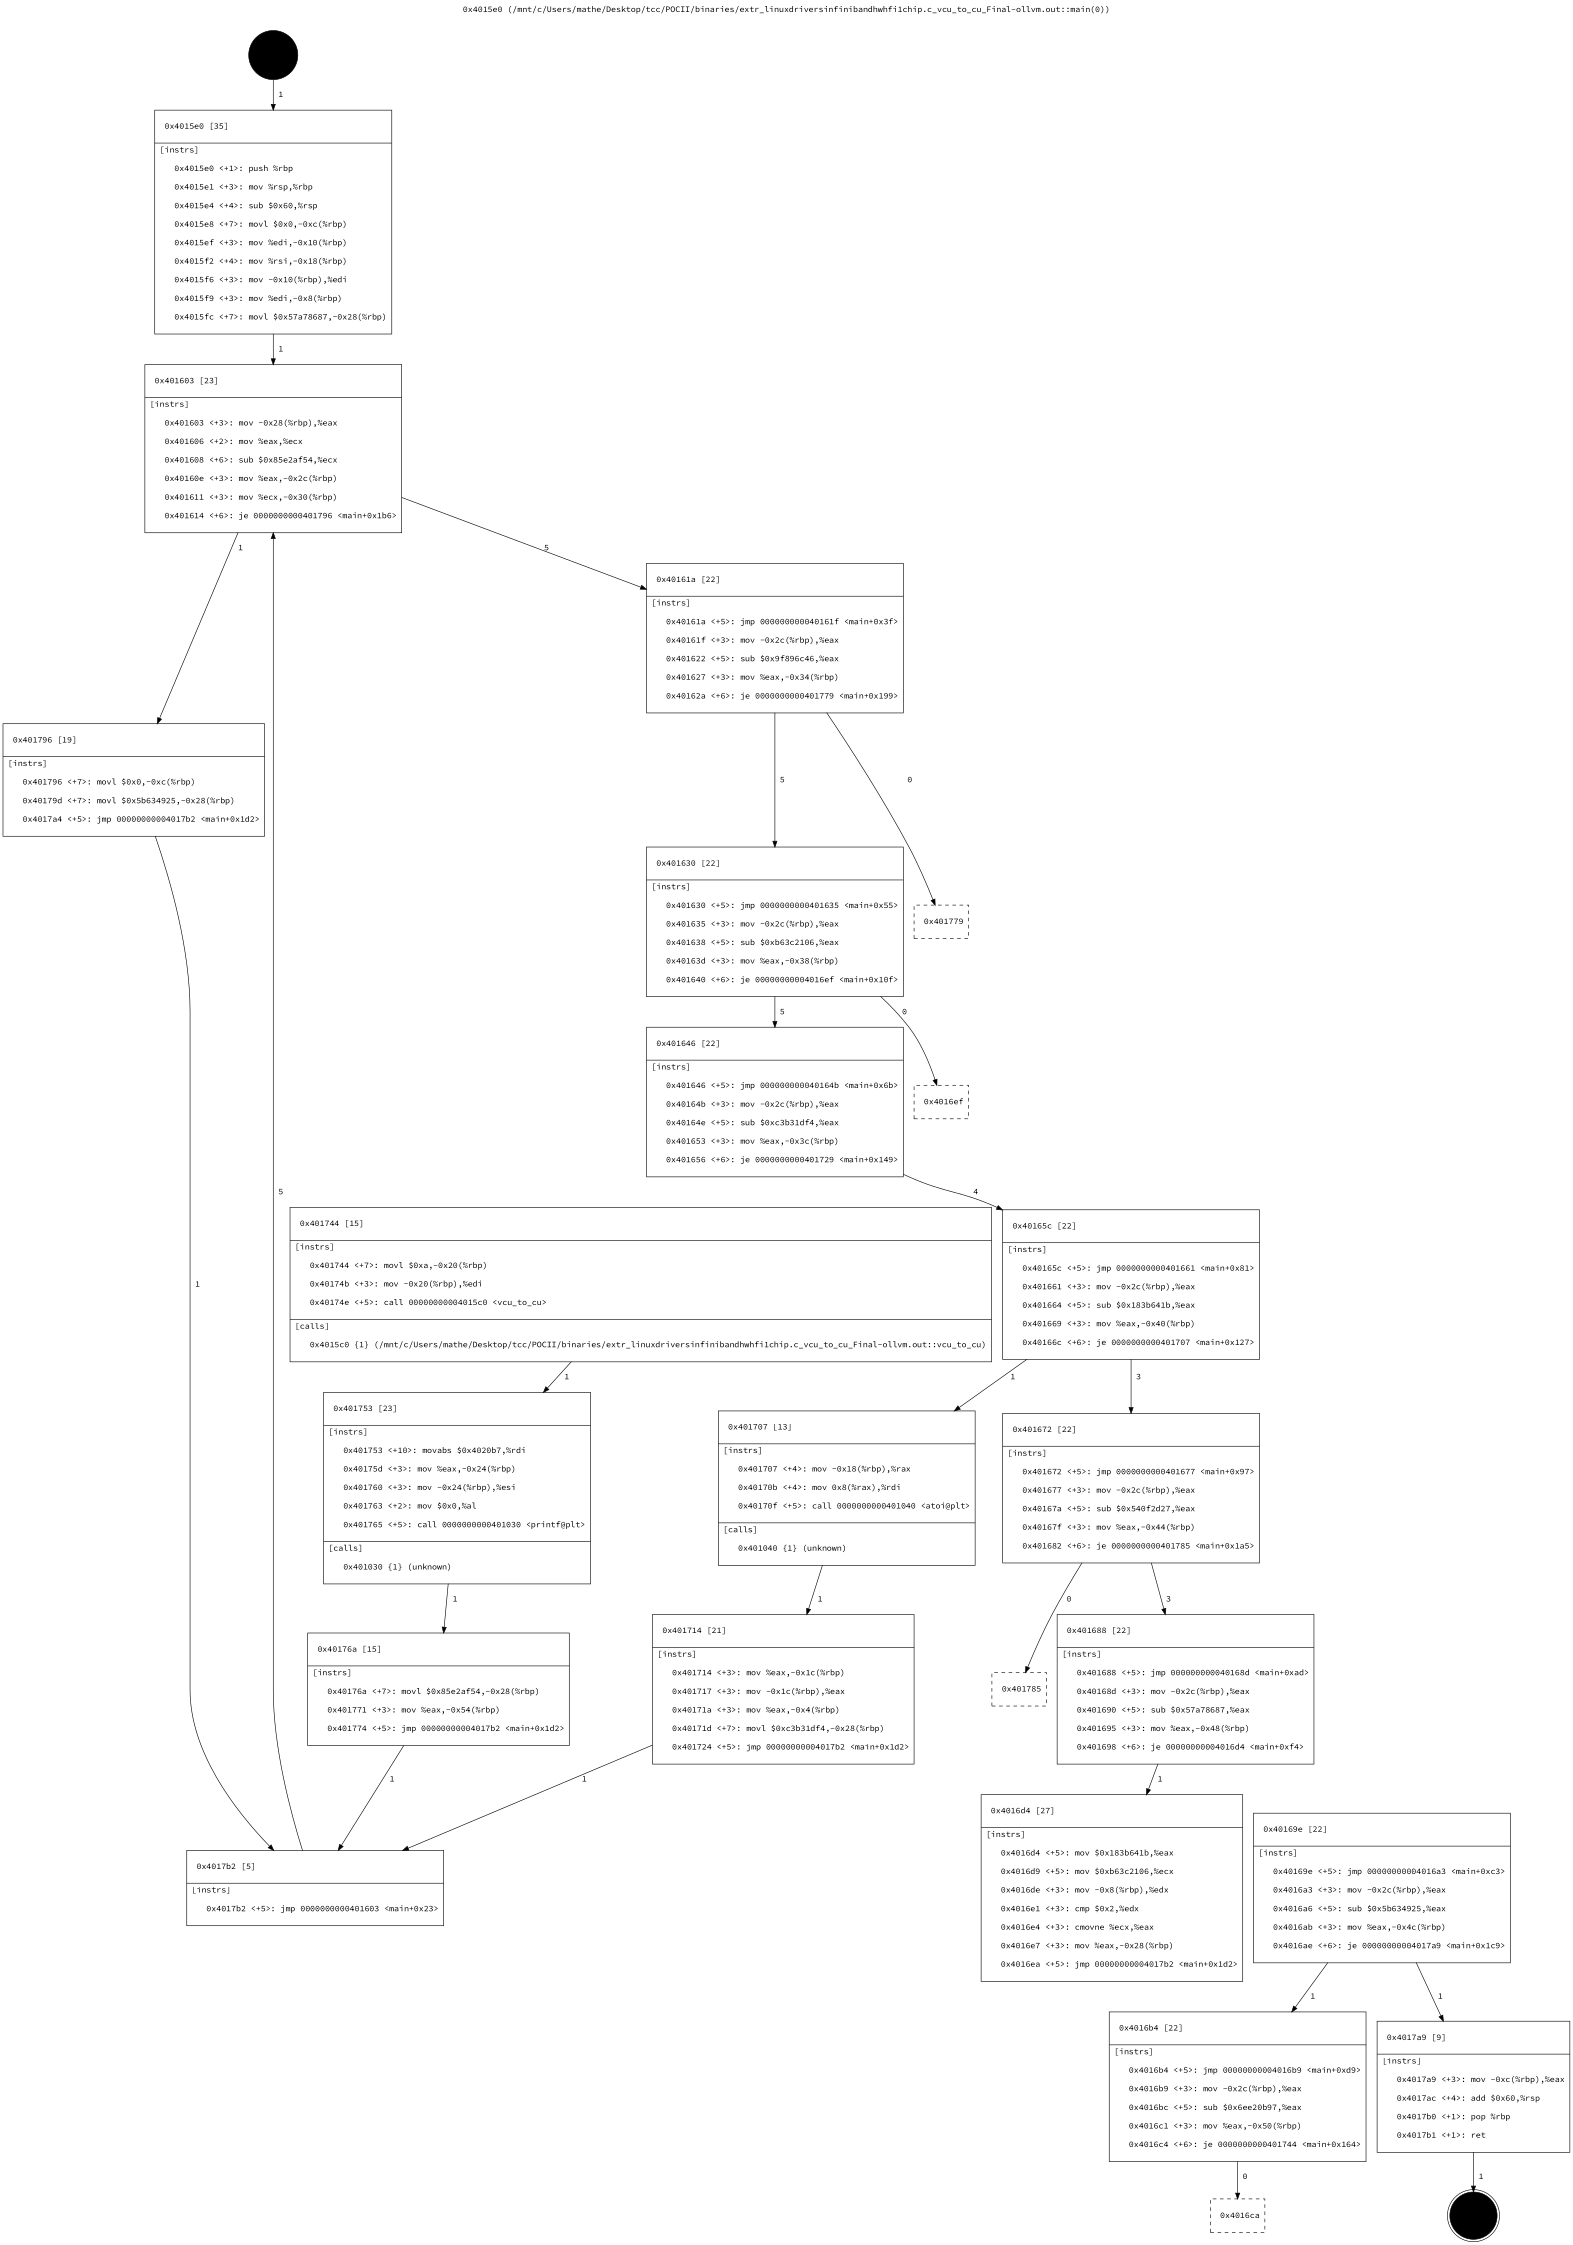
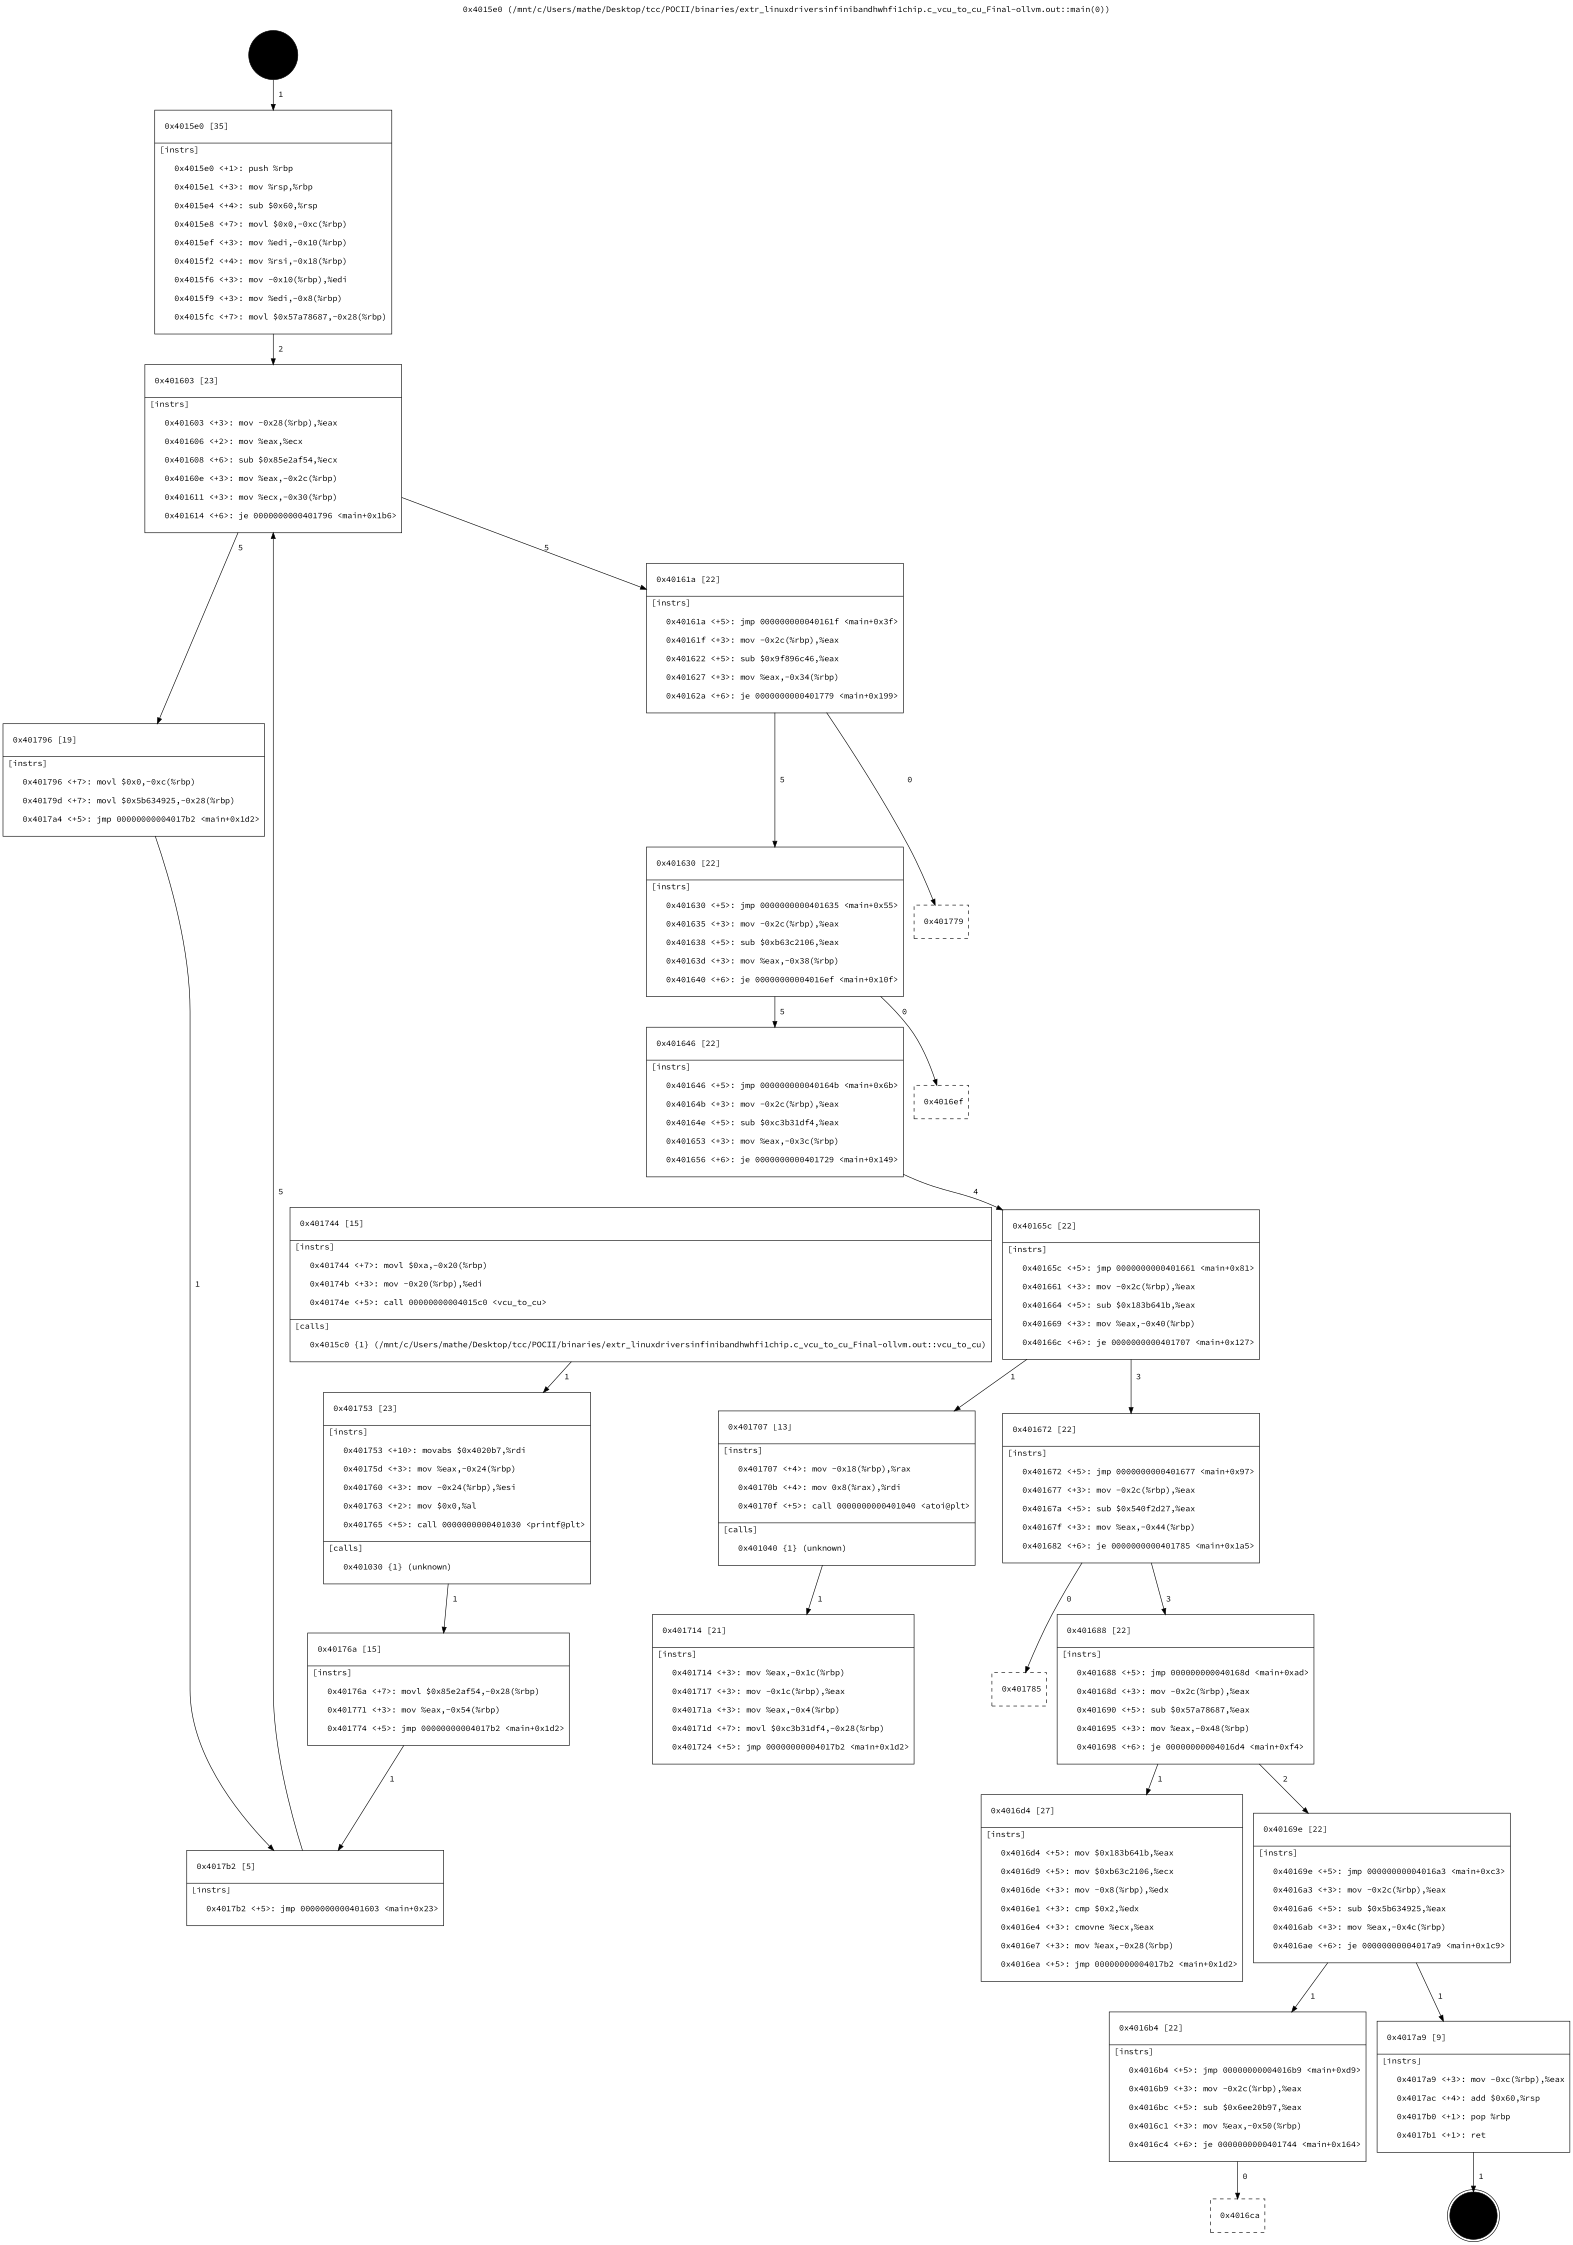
(278, 349) -> (278, 349)
(238, 548) -> (238, 548)
none -> (1282, 1786)
(530, 1797) -> none
